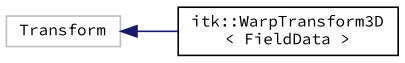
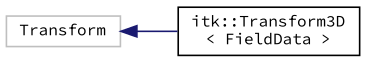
(288, 31) -> (269, 31)
